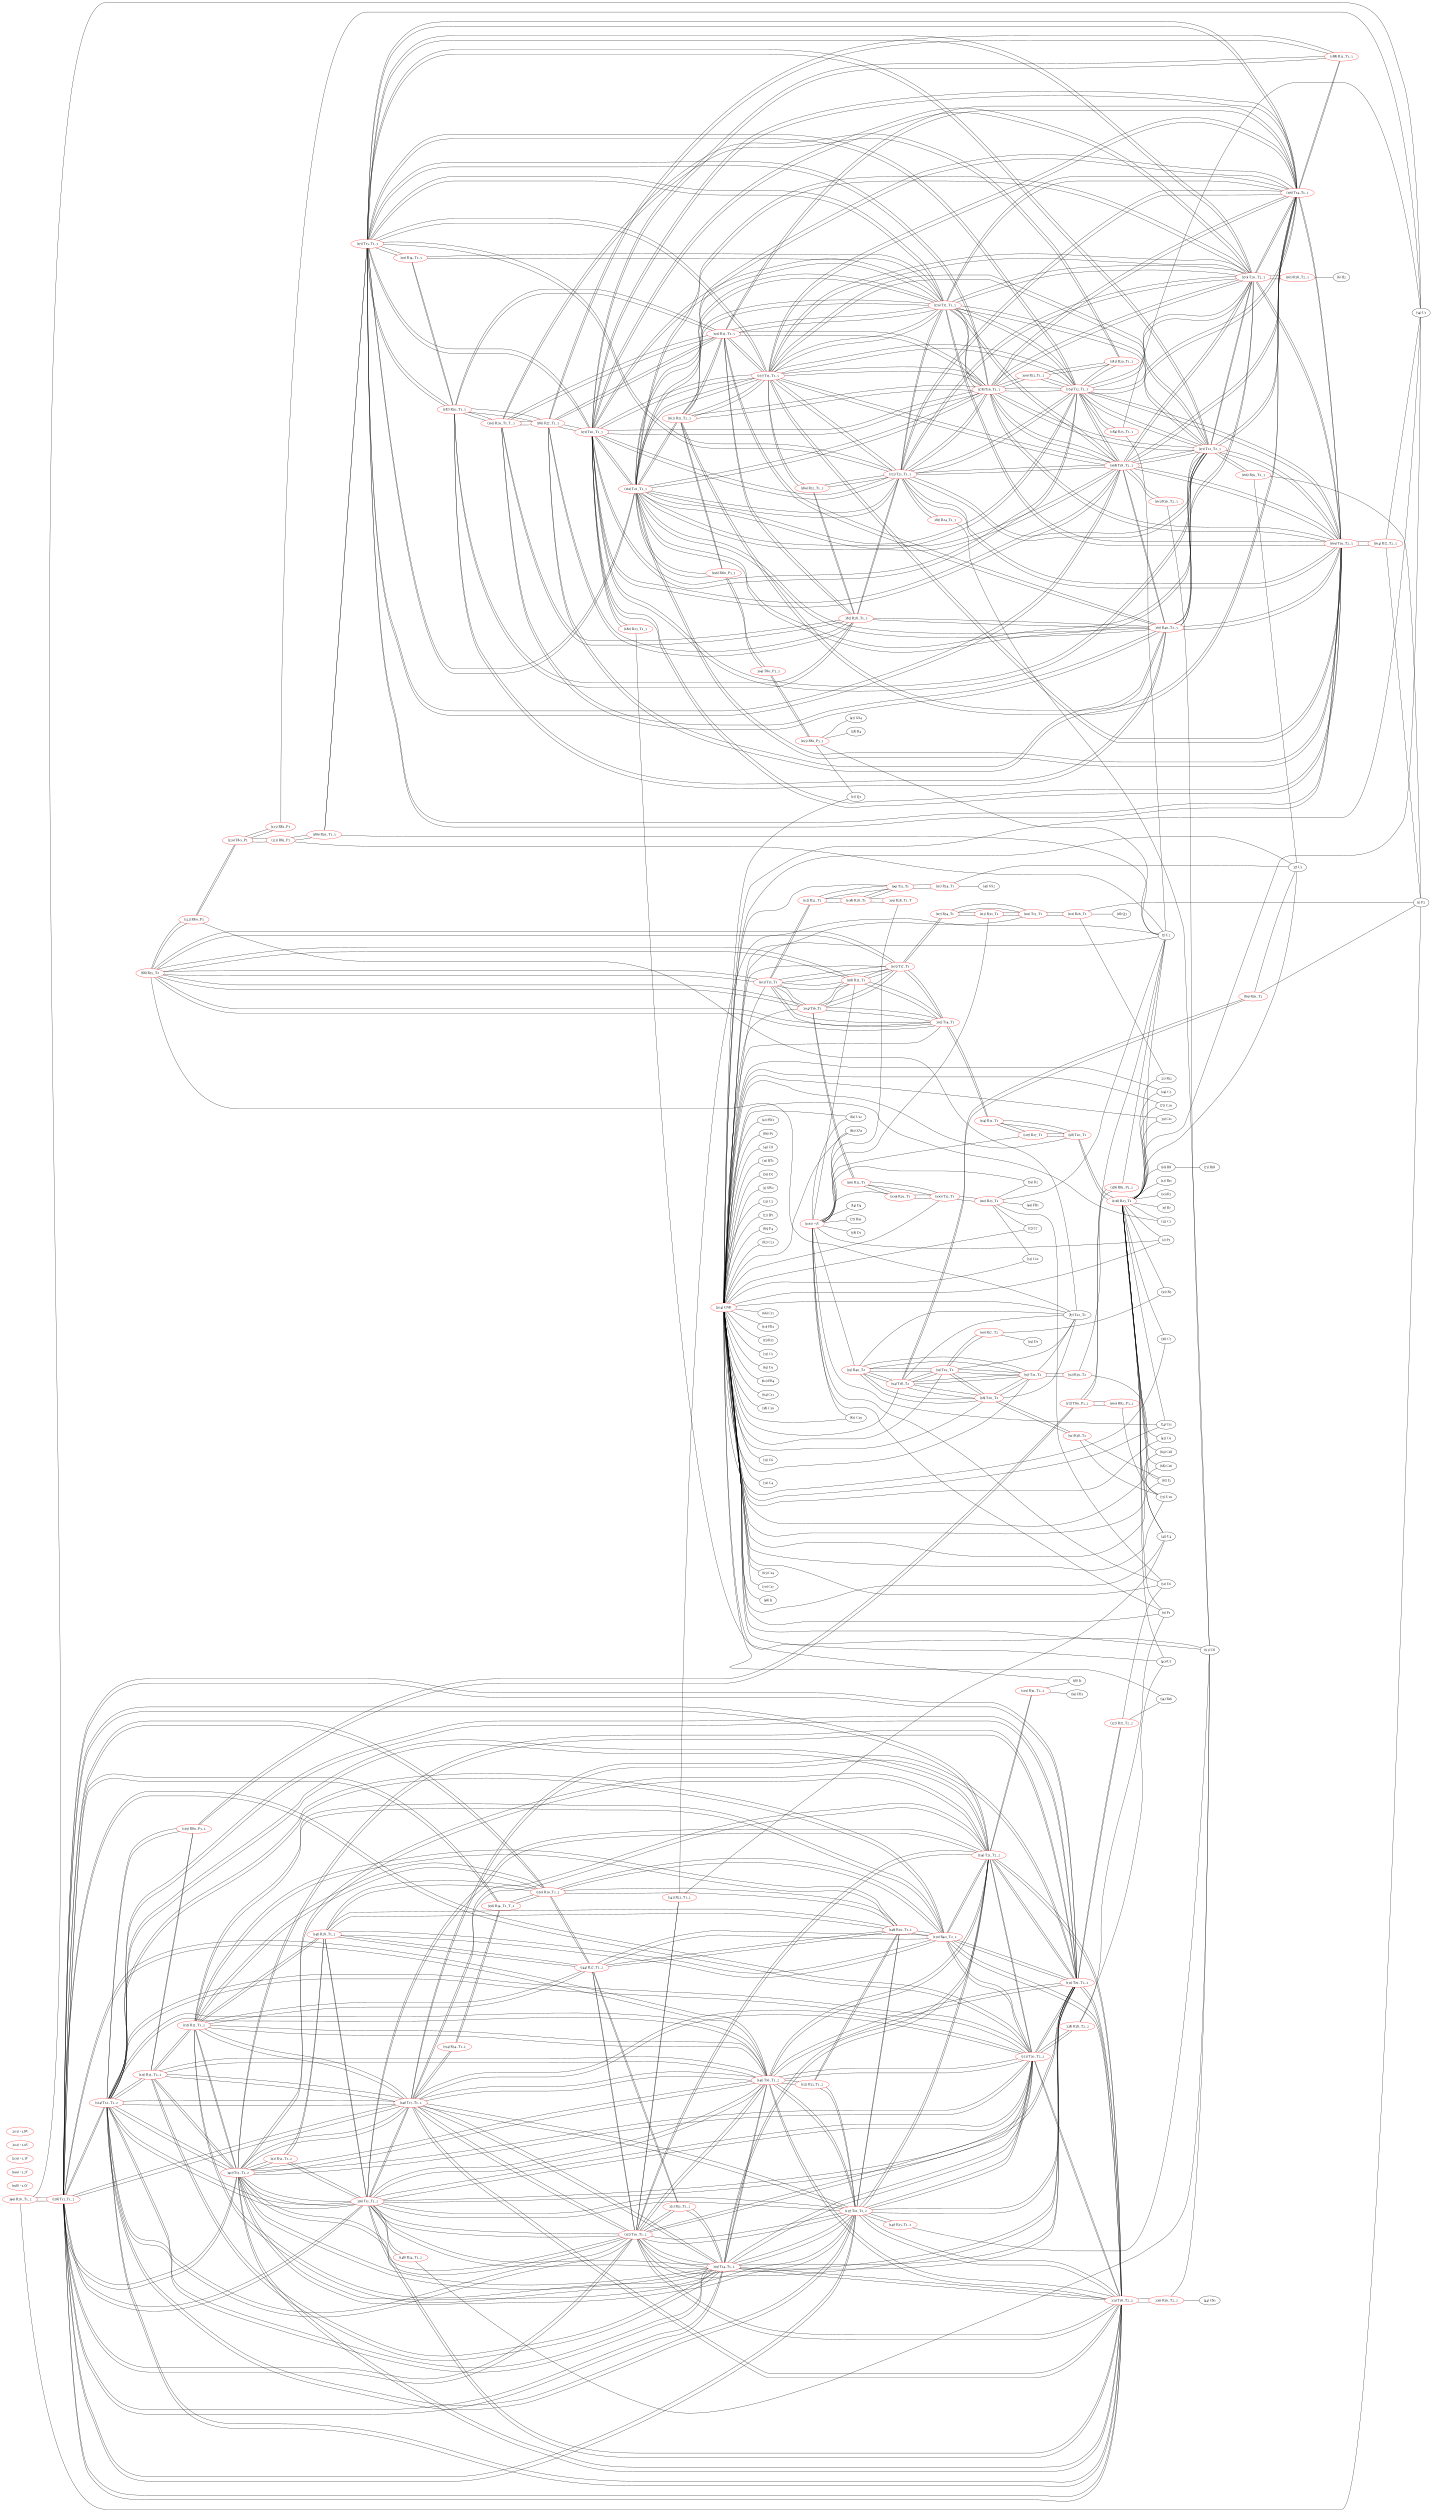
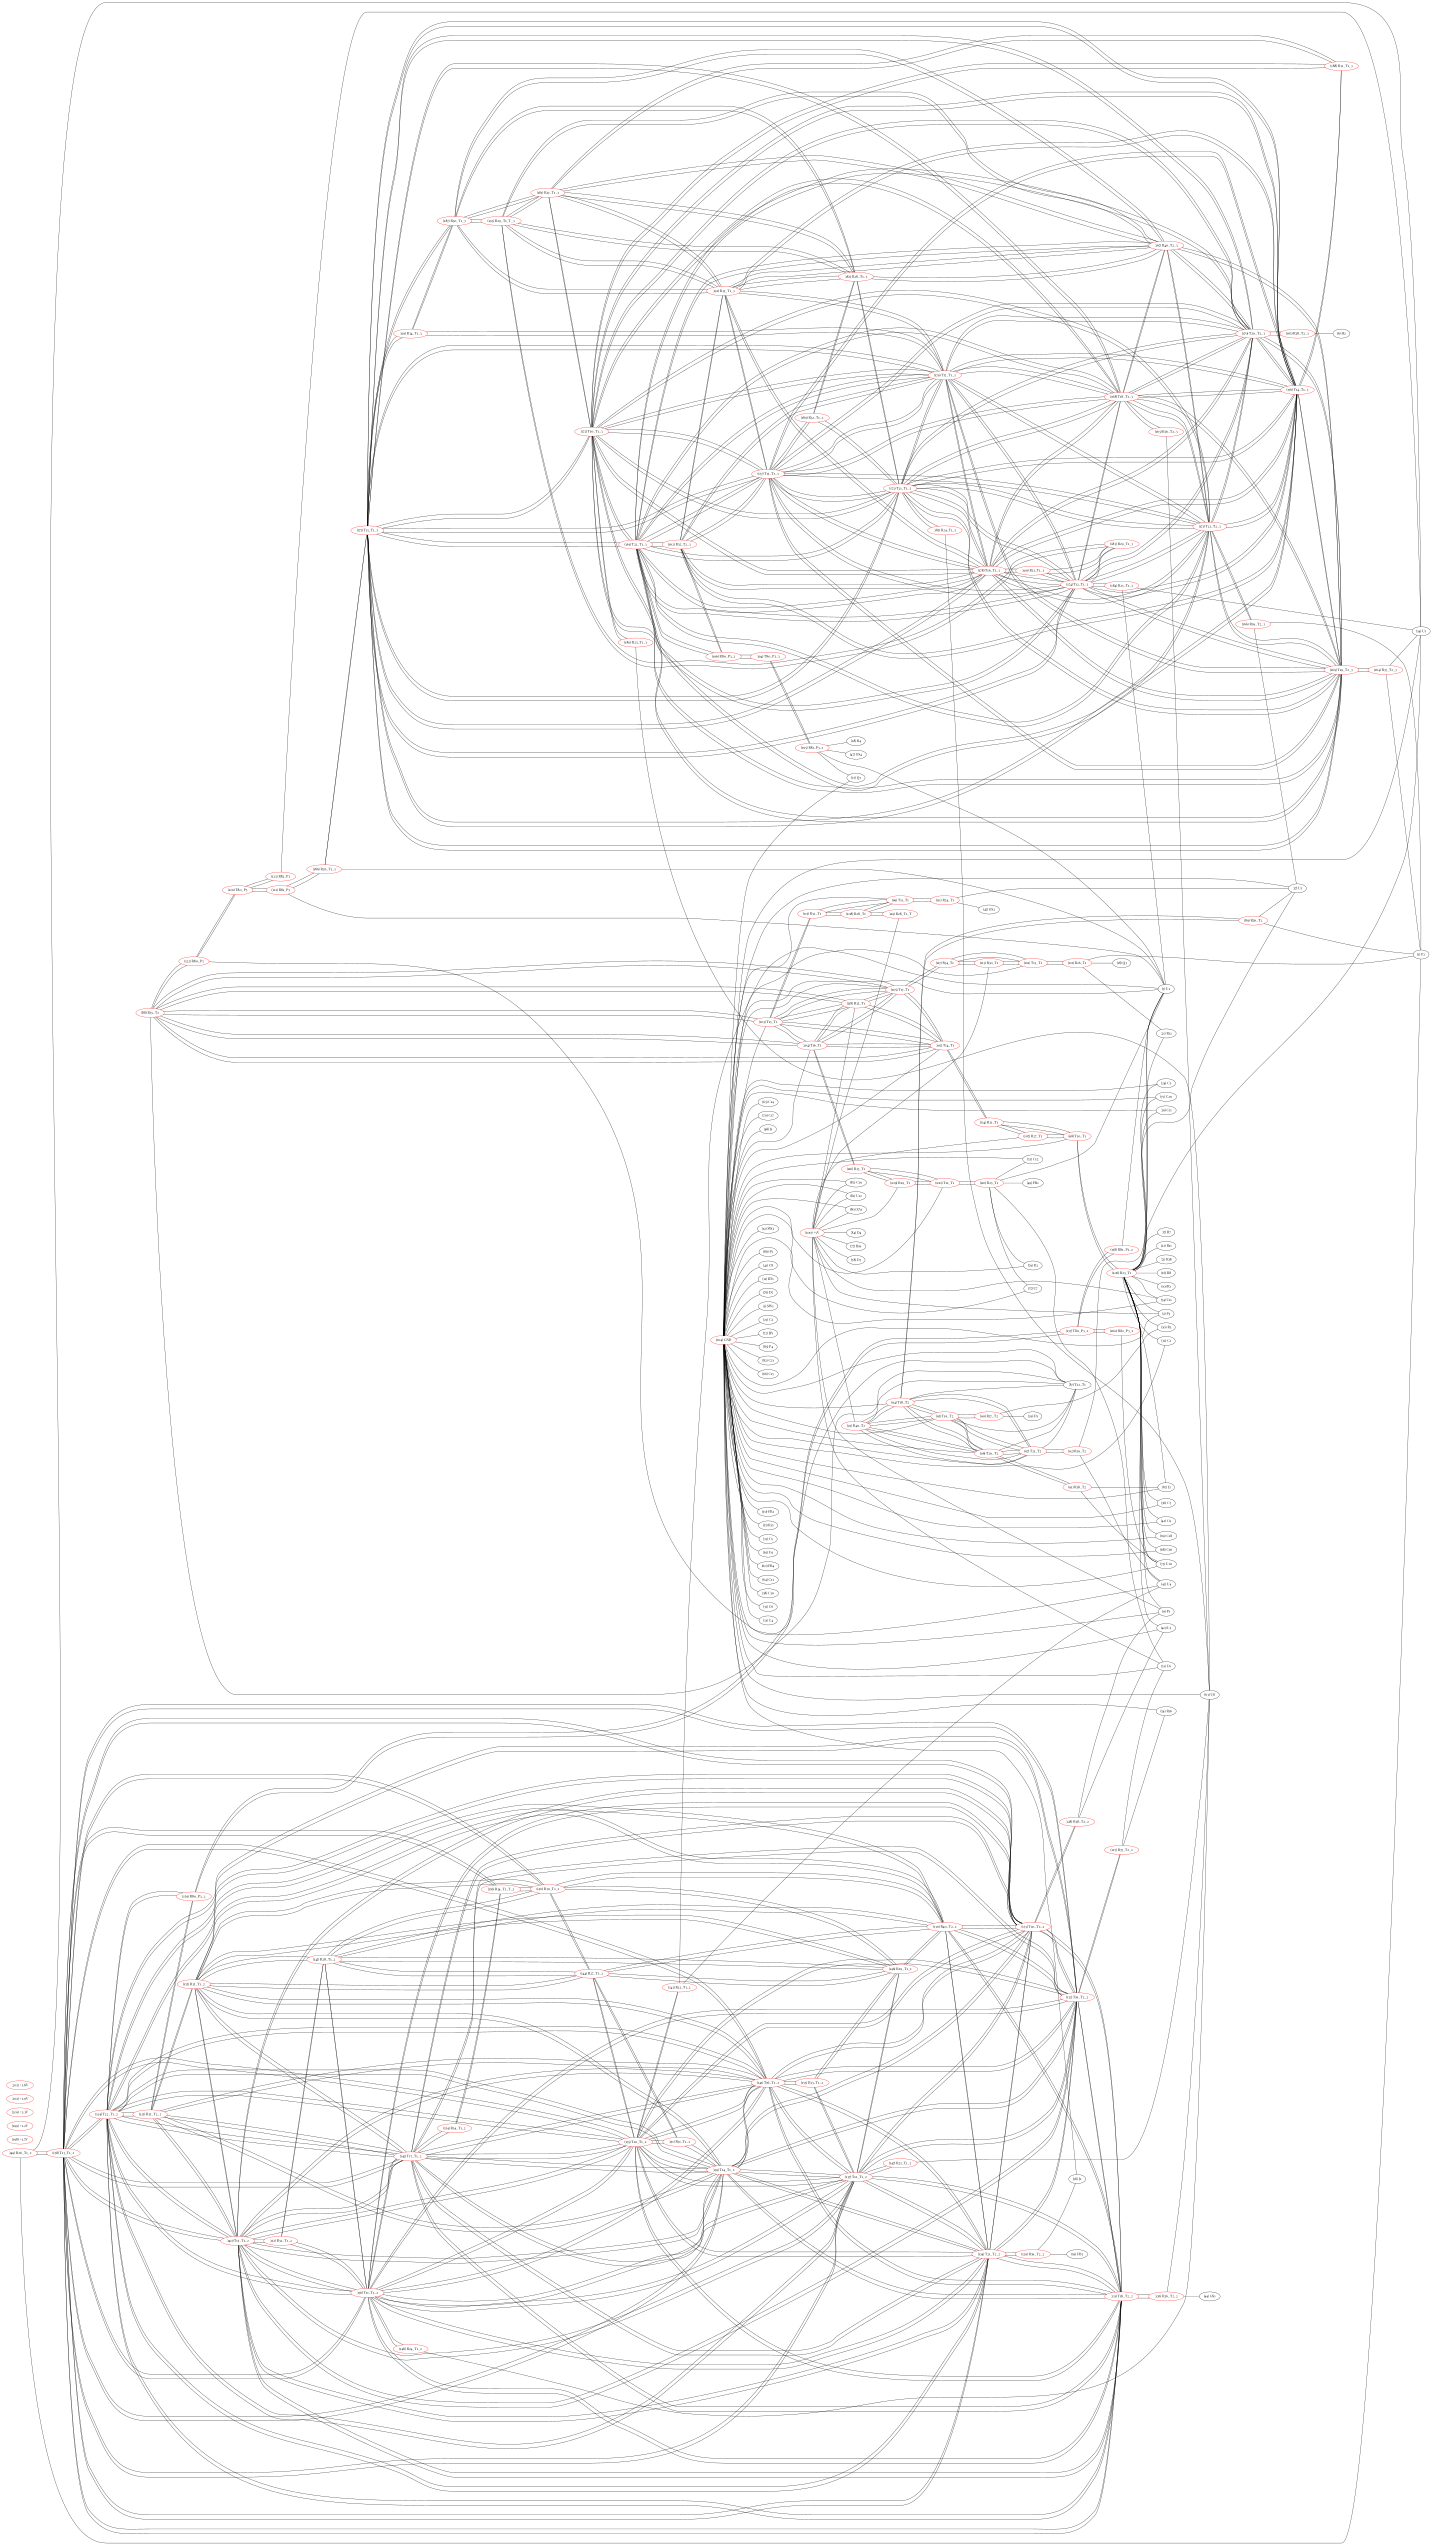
(1188, 1167) -> (1145, 1266)
